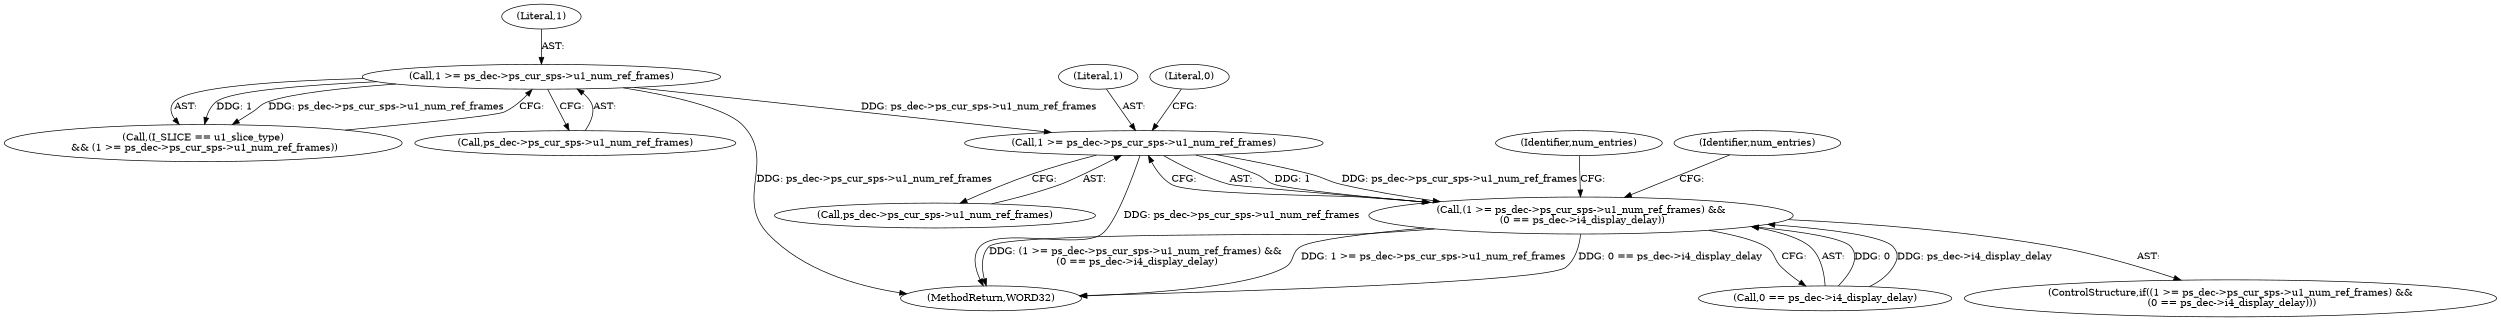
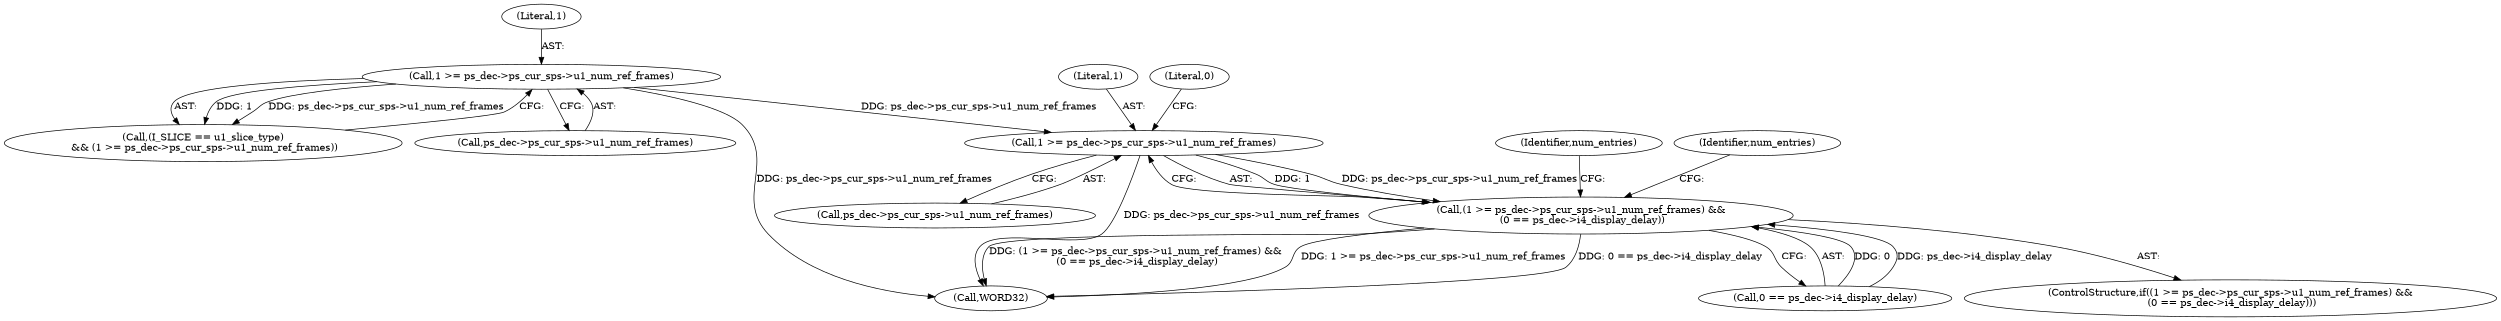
(991, 298) -> (991, 298)
